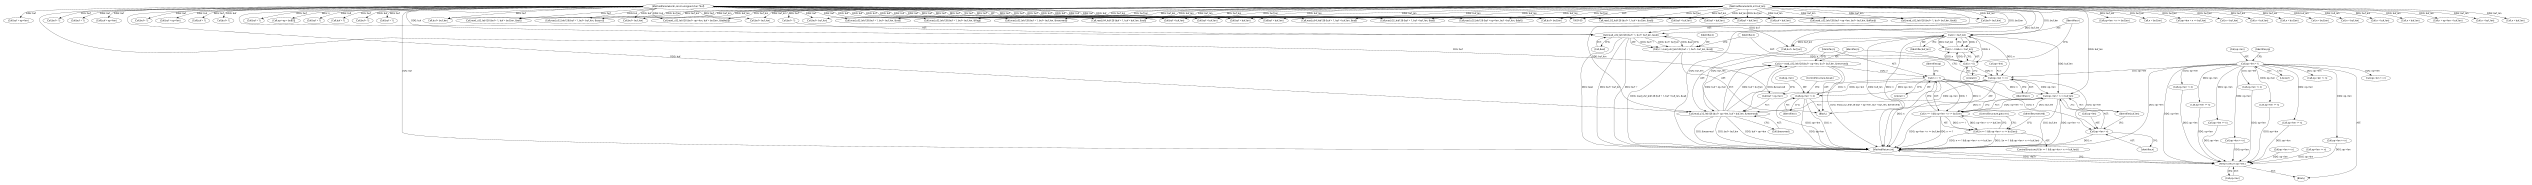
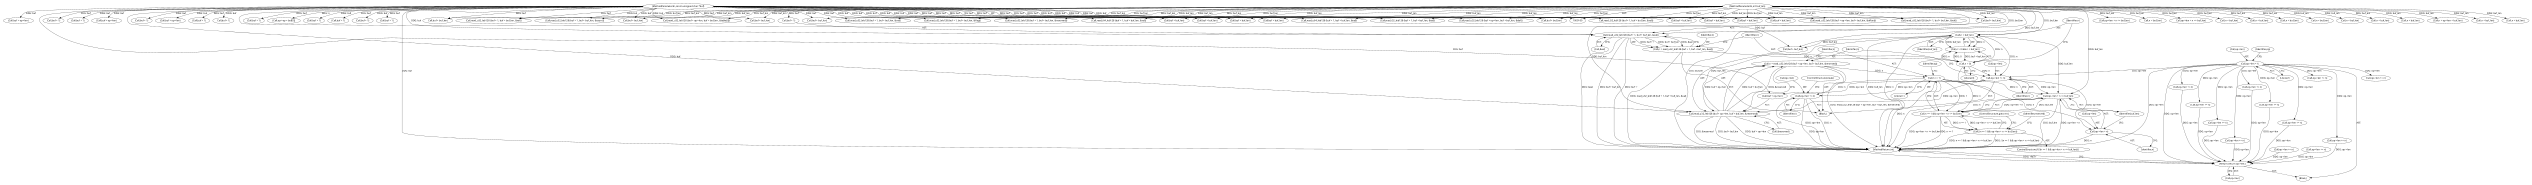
(1969, 57) -> (1975, 57)
